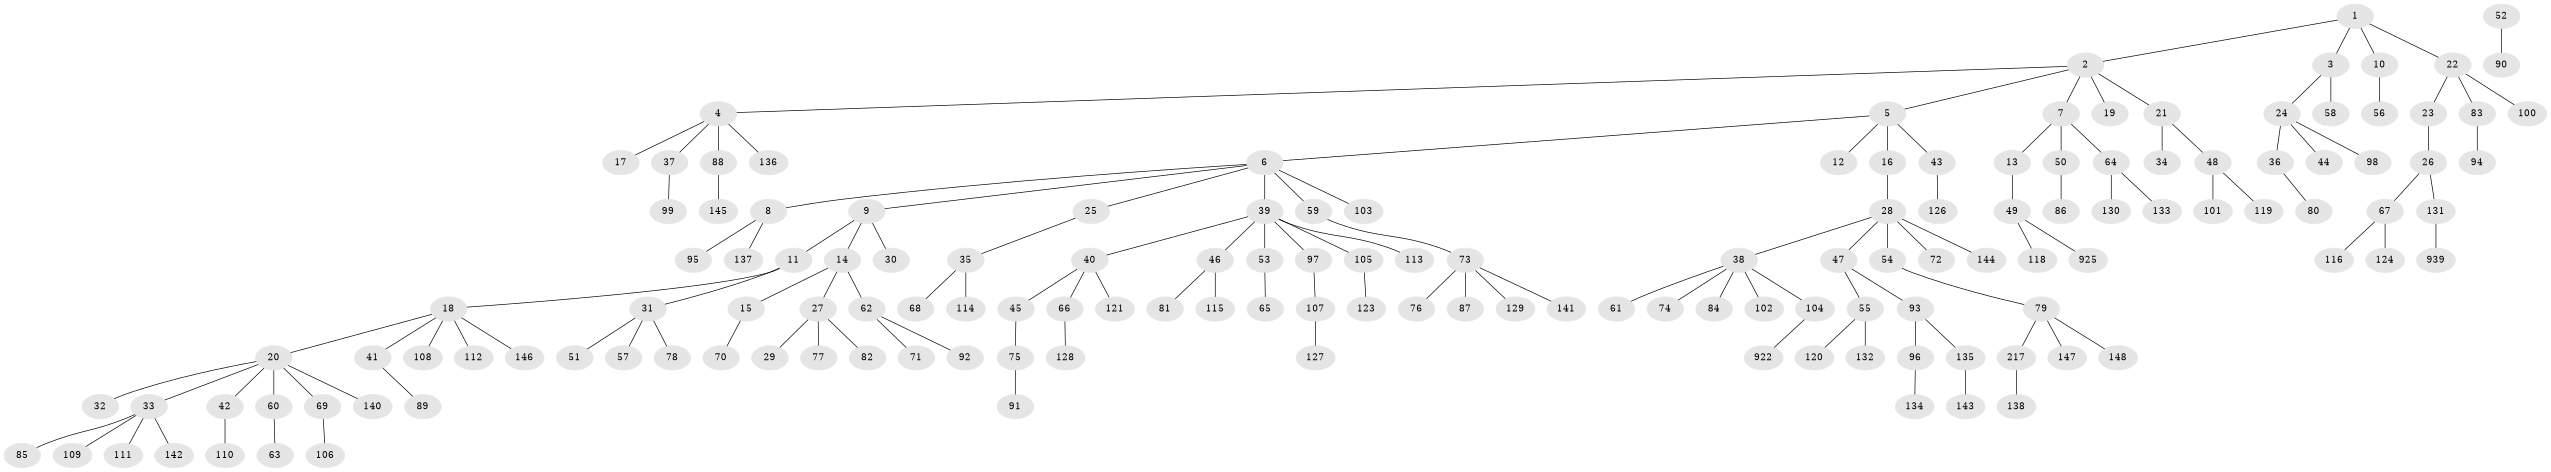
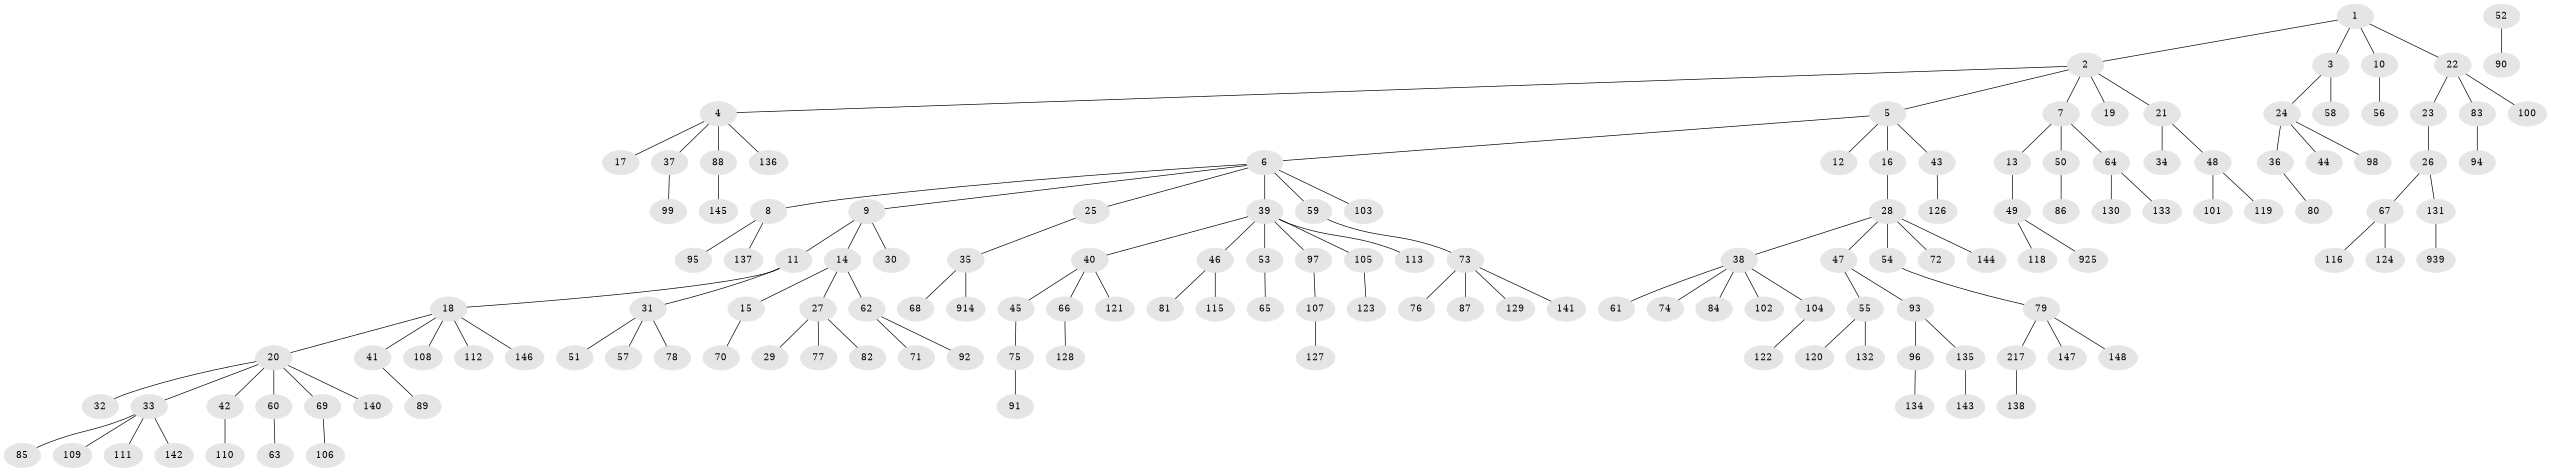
(966, 309) -> (966, 309)
(1764, 358) -> (1764, 358)
